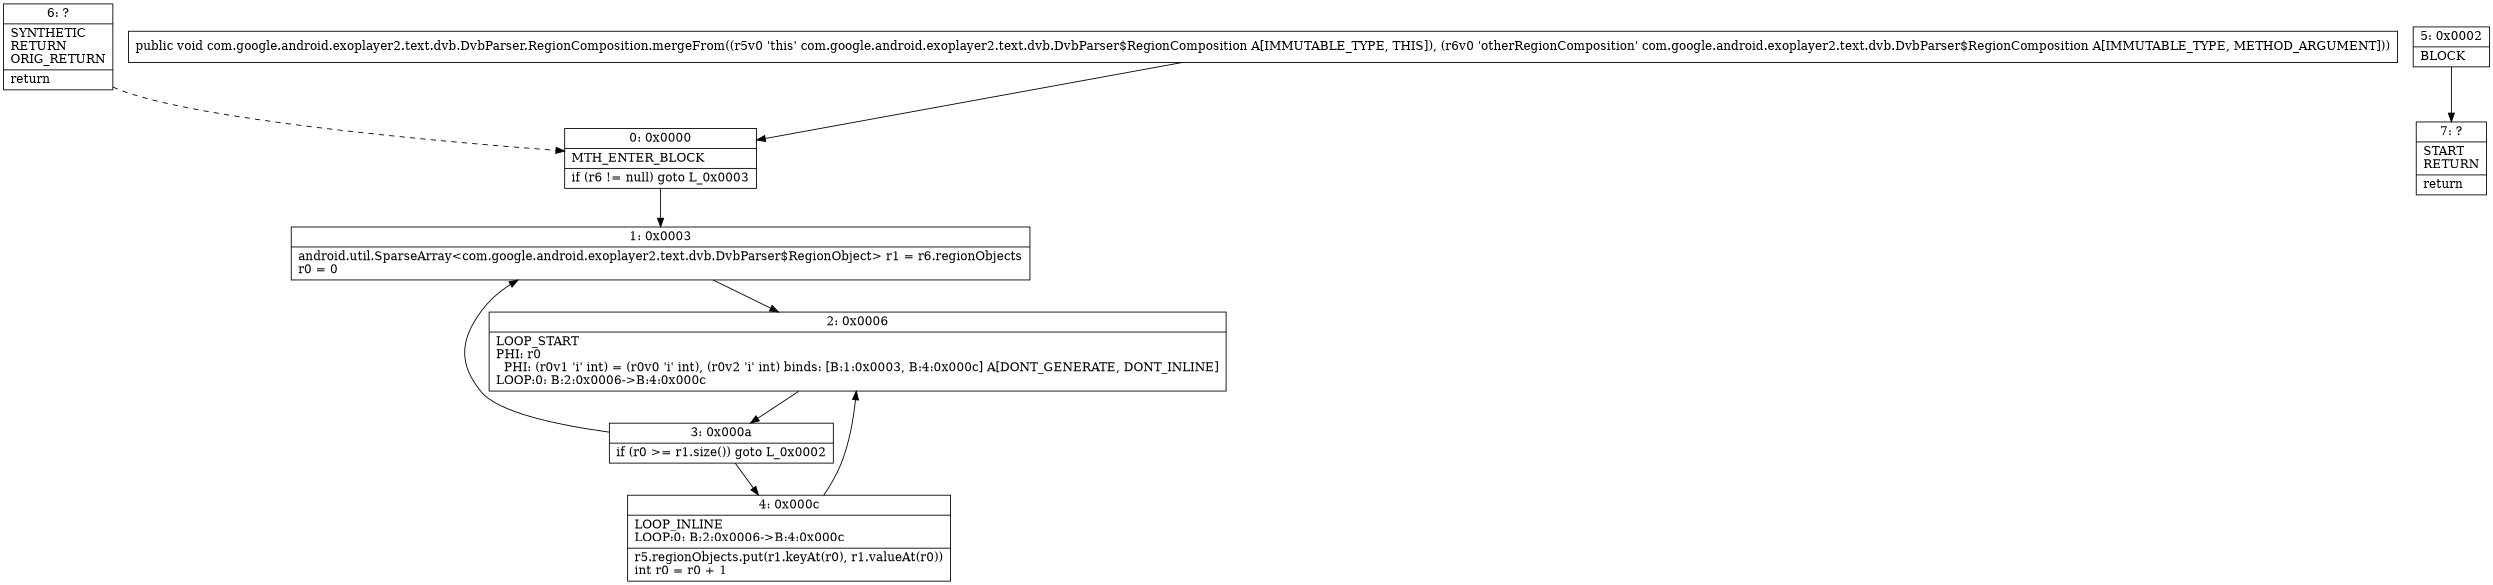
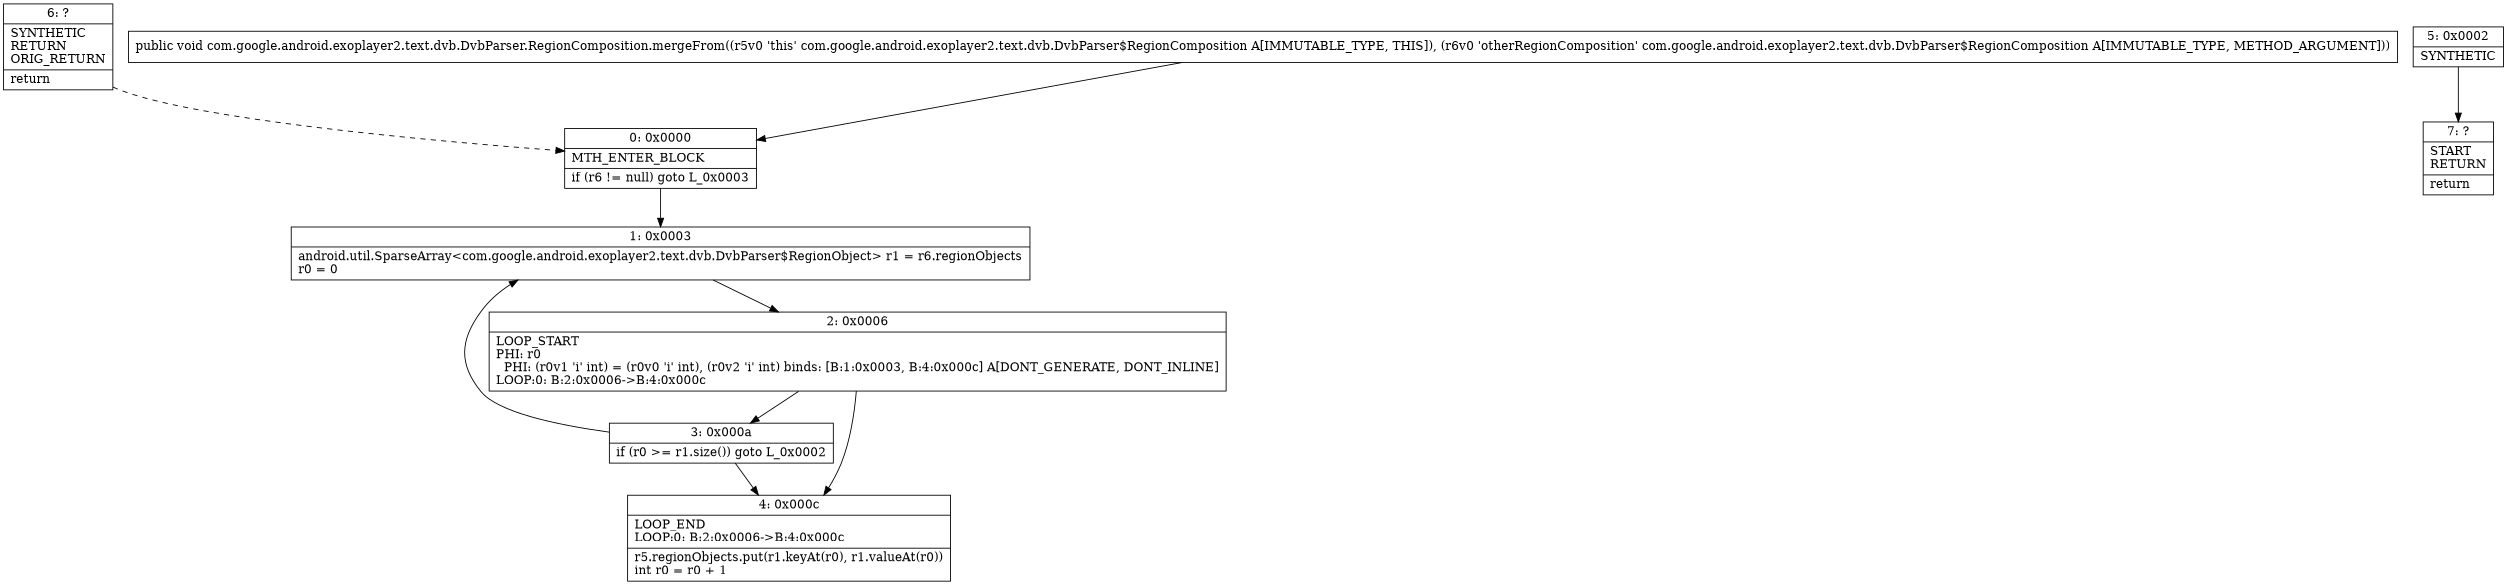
(2443, 56) -> (2458, 56)
(846, 450) -> (848, 441)
(679, 525) -> (670, 525)
